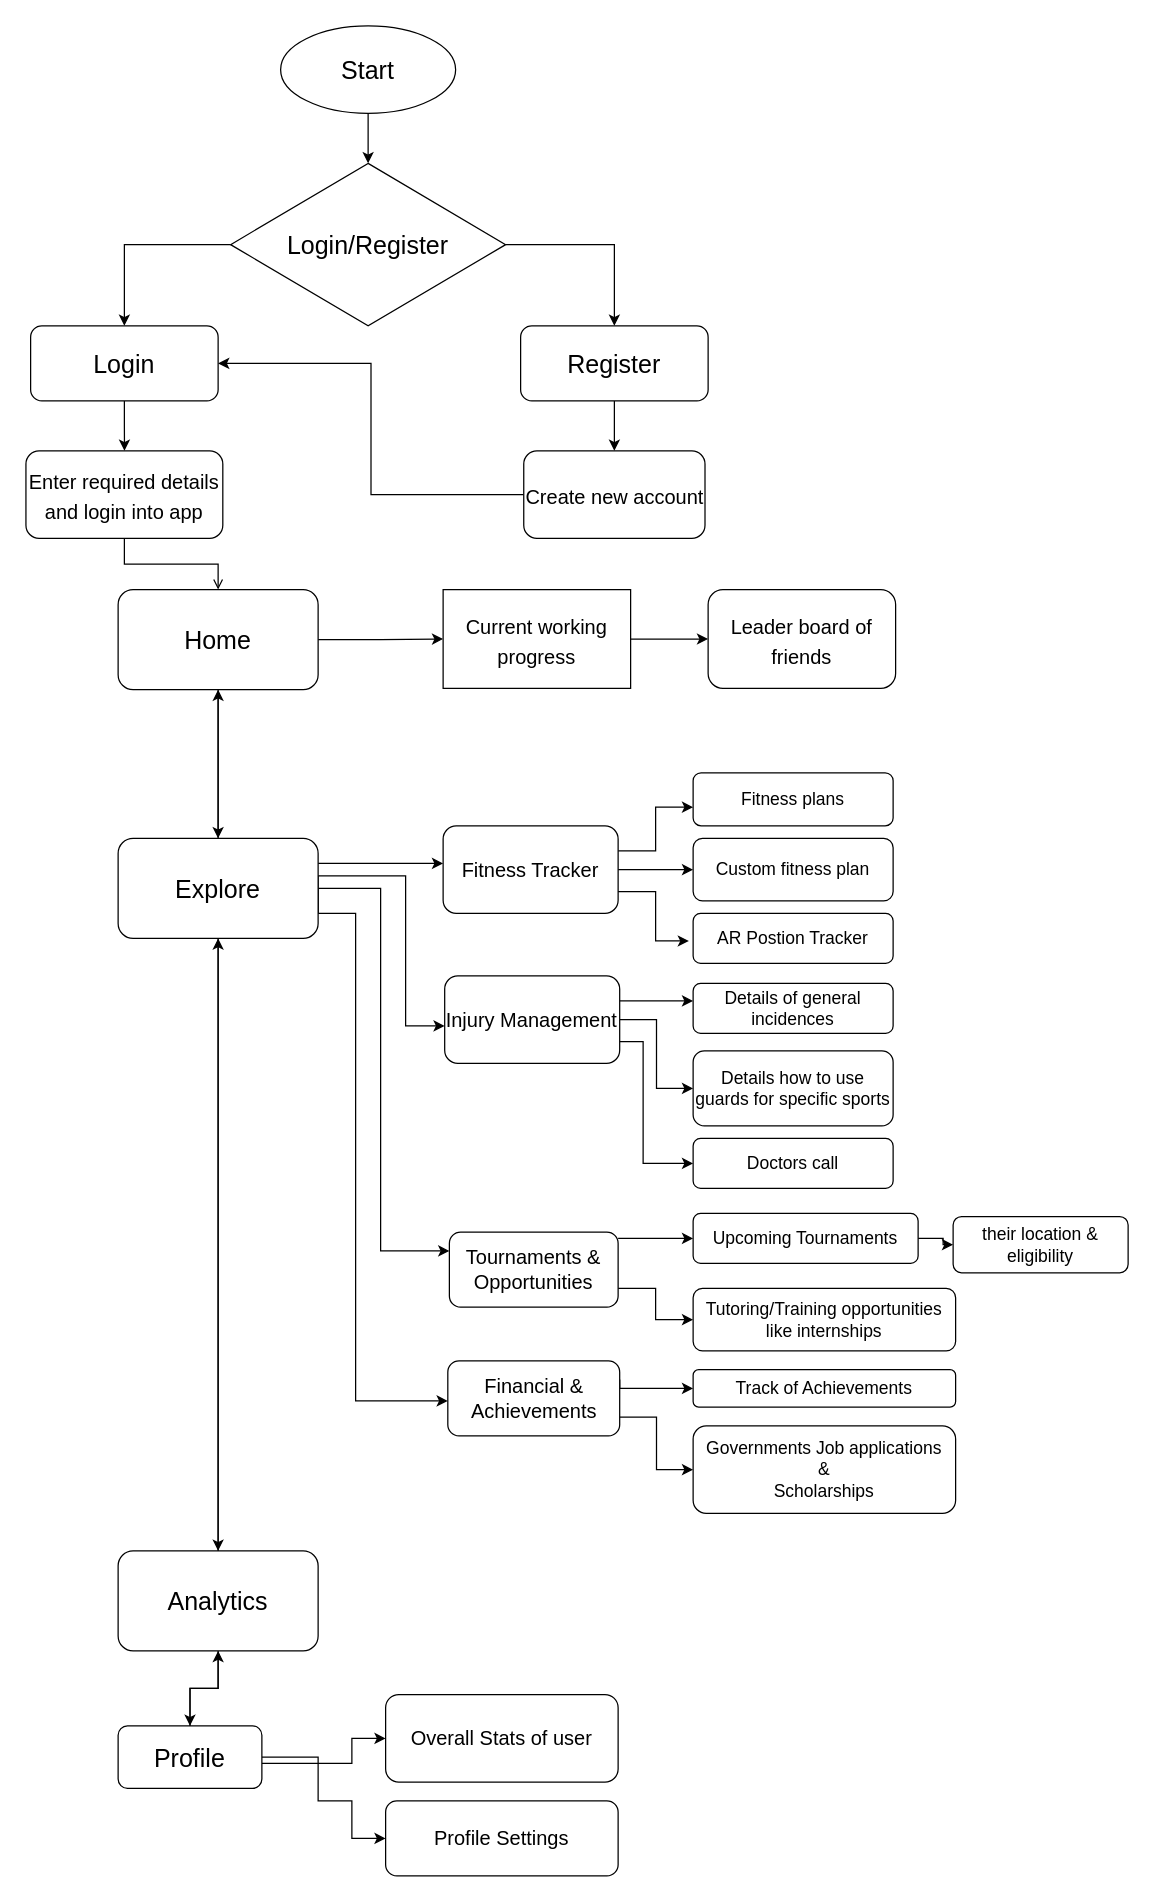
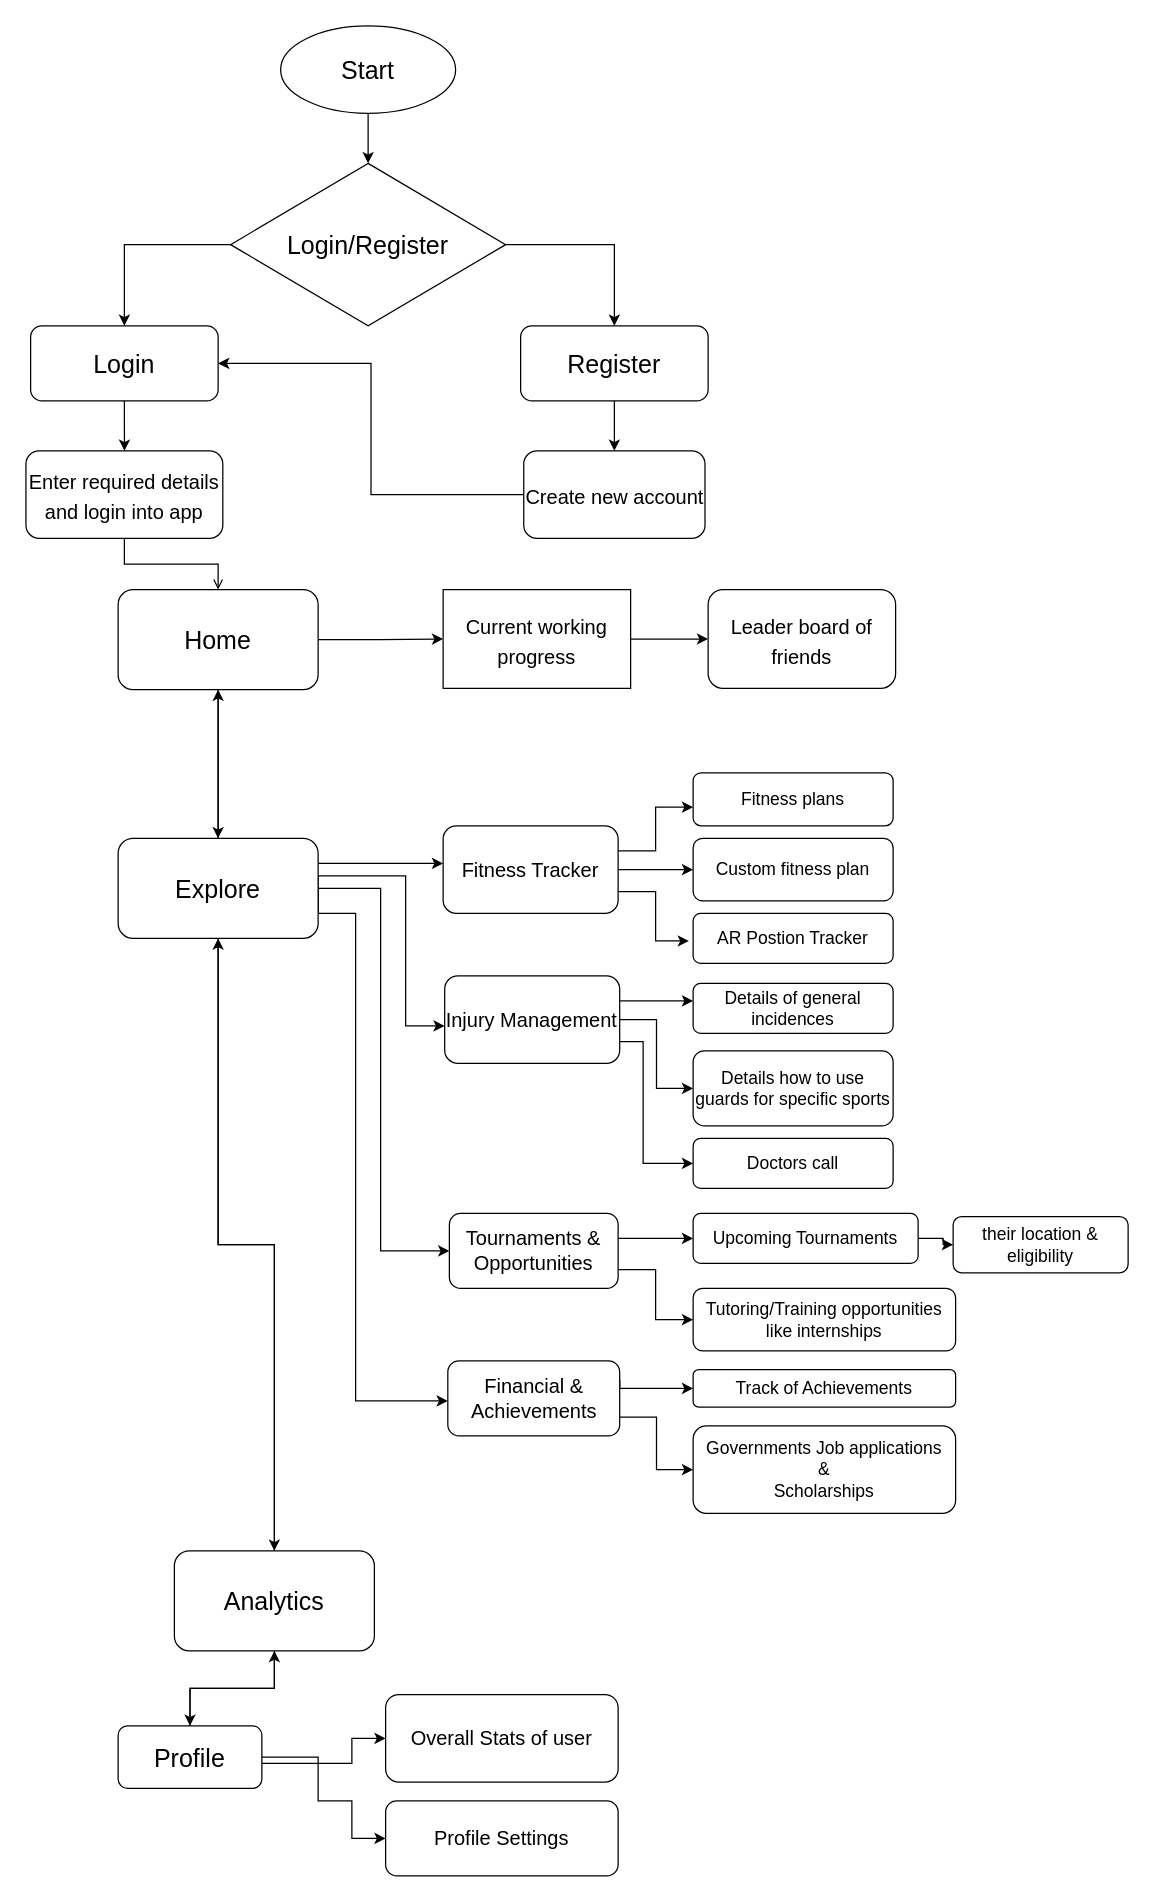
(534, 1269) -> (534, 1251)
(218, 1601) -> (274, 1601)
